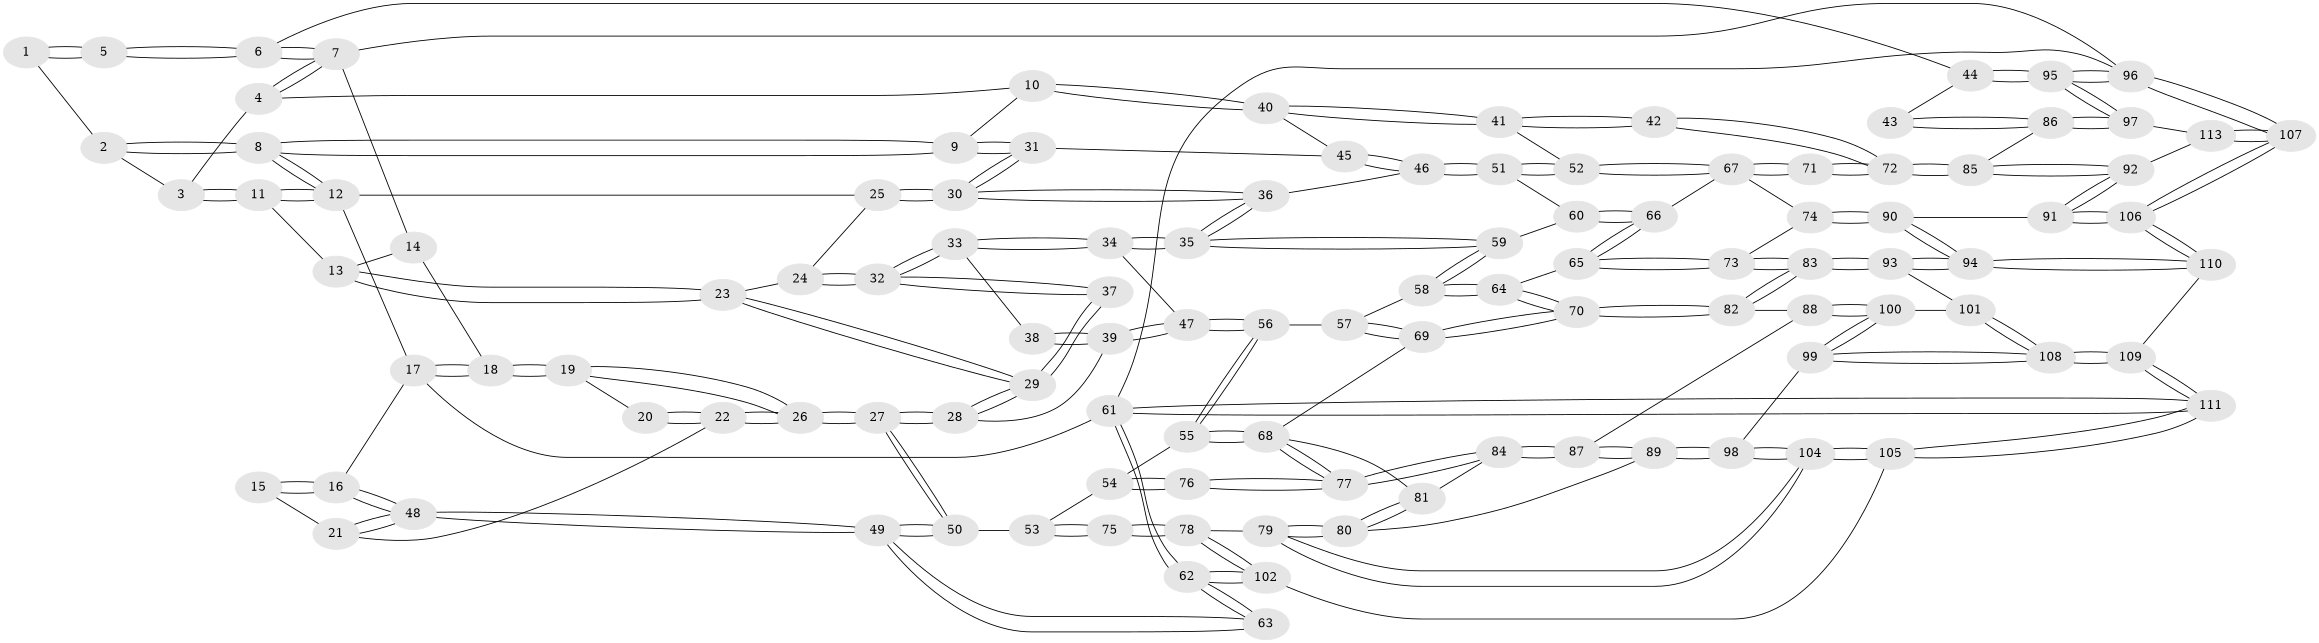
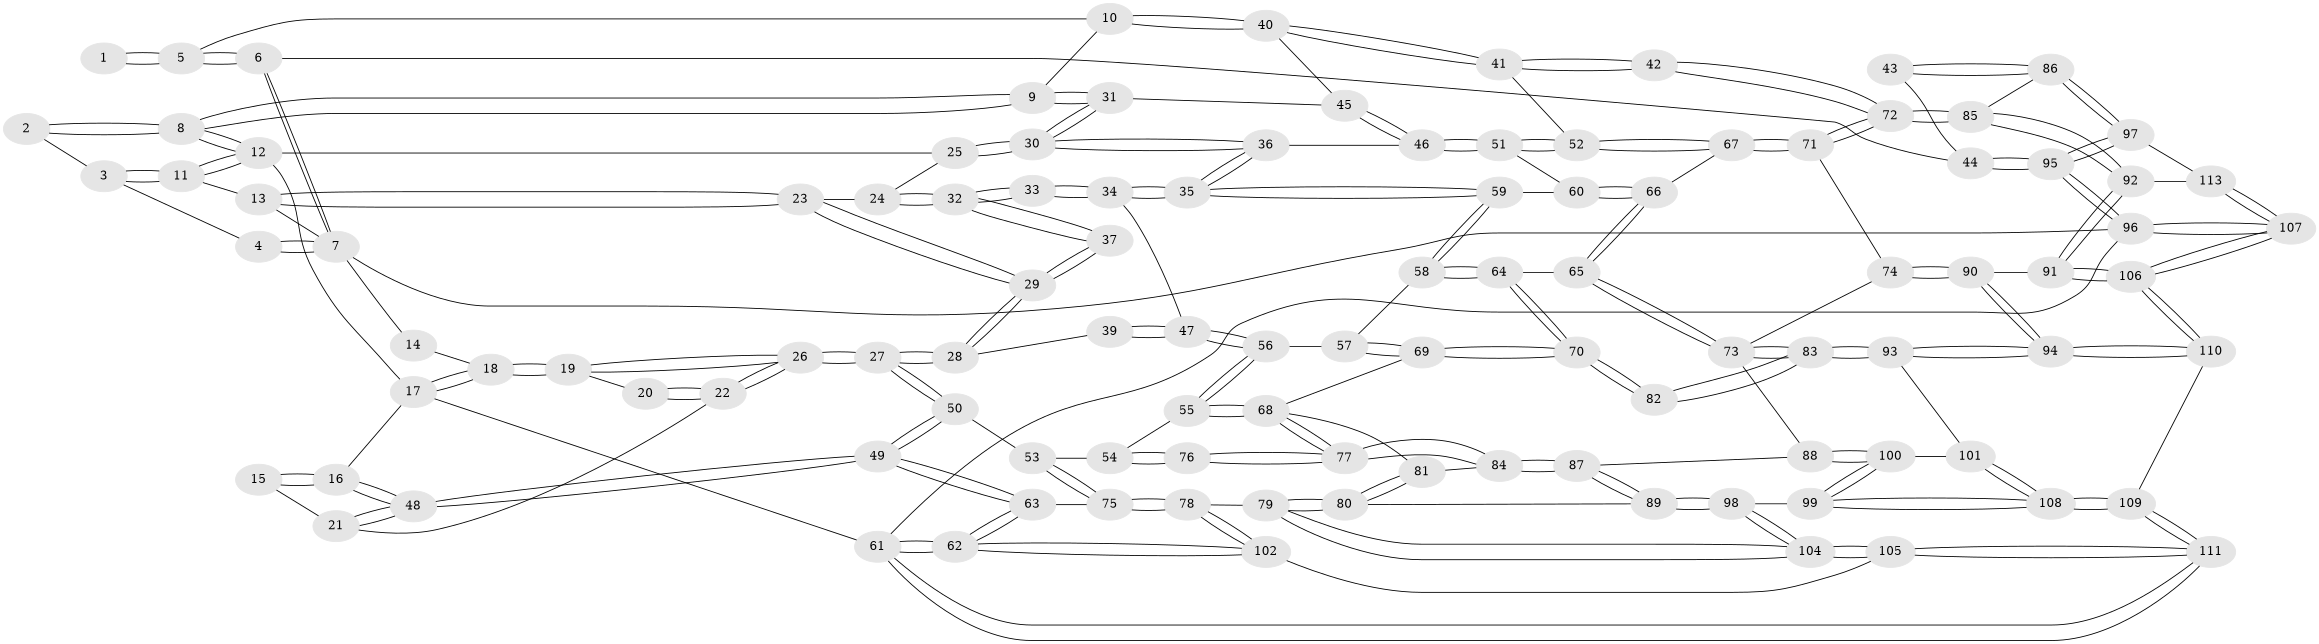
(646, 95) -> (641, 19)
(65, 100) -> none
(1771, 193) -> (1850, 209)
(375, 260) -> (292, 220)
(1771, 310) -> (1771, 405)
(1033, 339) -> none
none -> (1071, 505)
